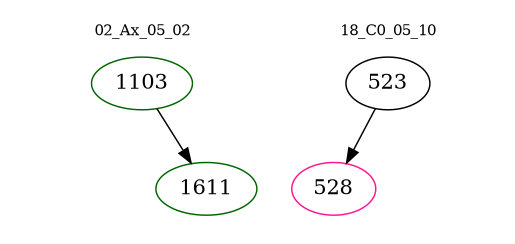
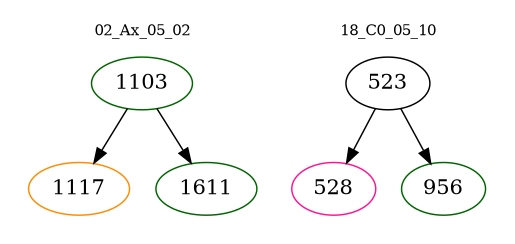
none -> (79, 189)
none -> (444, 189)
